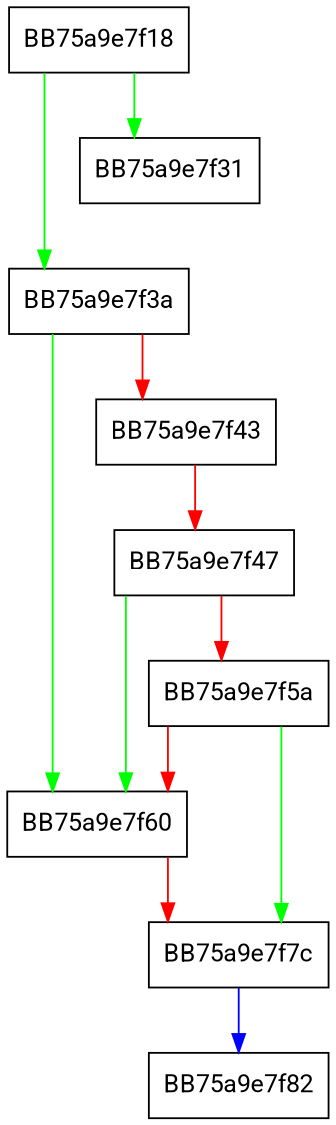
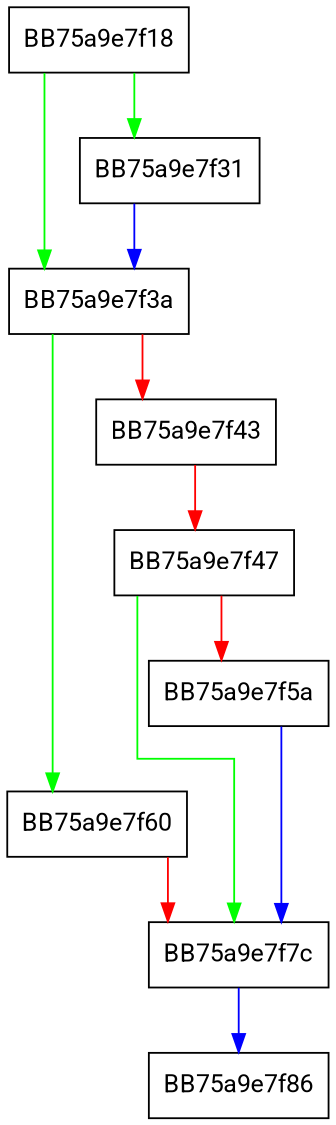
none -> (134, 227)
(126, 684) -> (177, 759)
(168, 749) -> none
(281, 815) -> (281, 815)
(239, 1086) -> (239, 1086)
